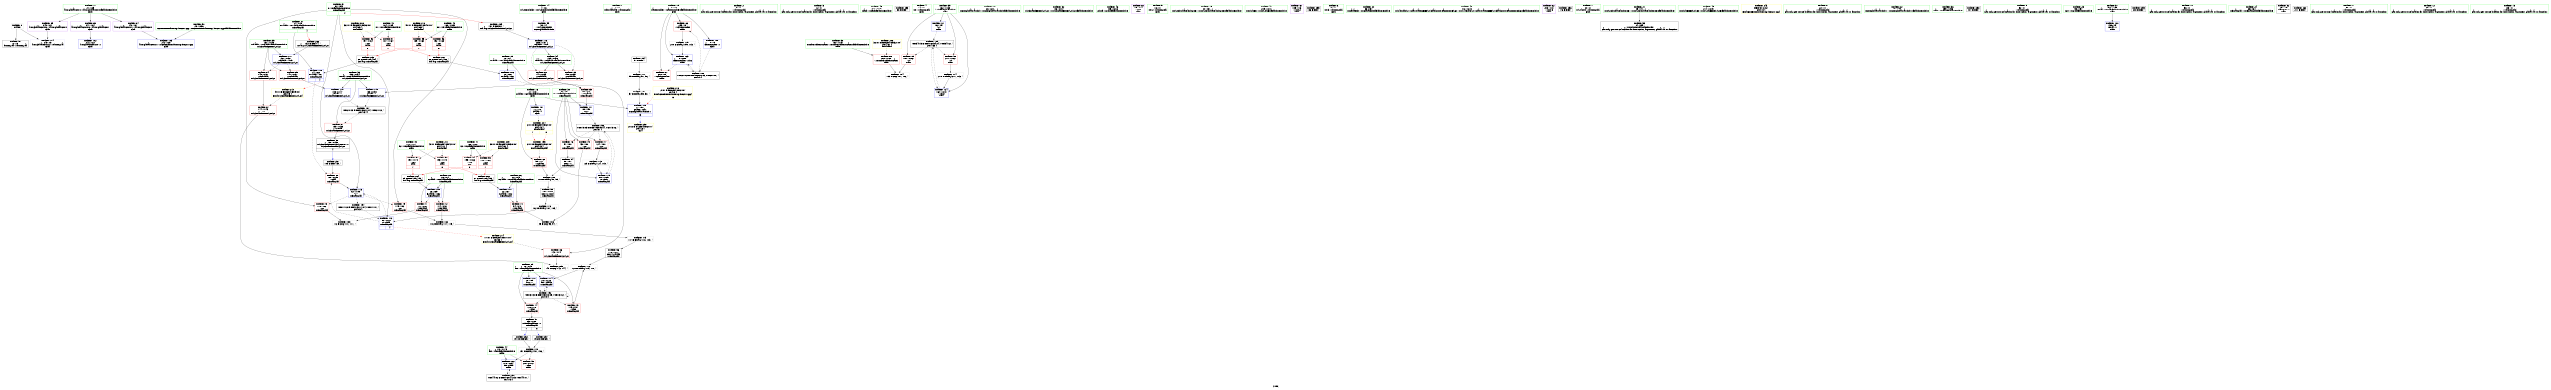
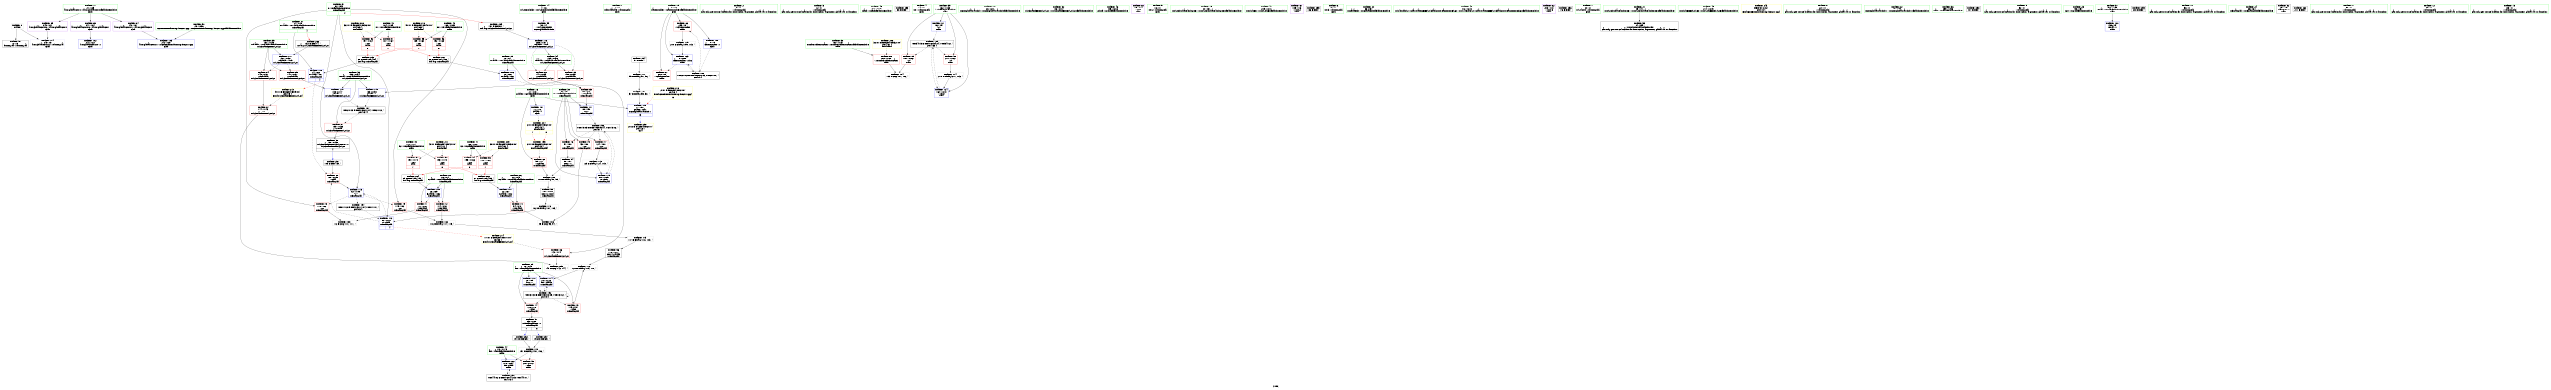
(470, 164) -> (470, 164)
